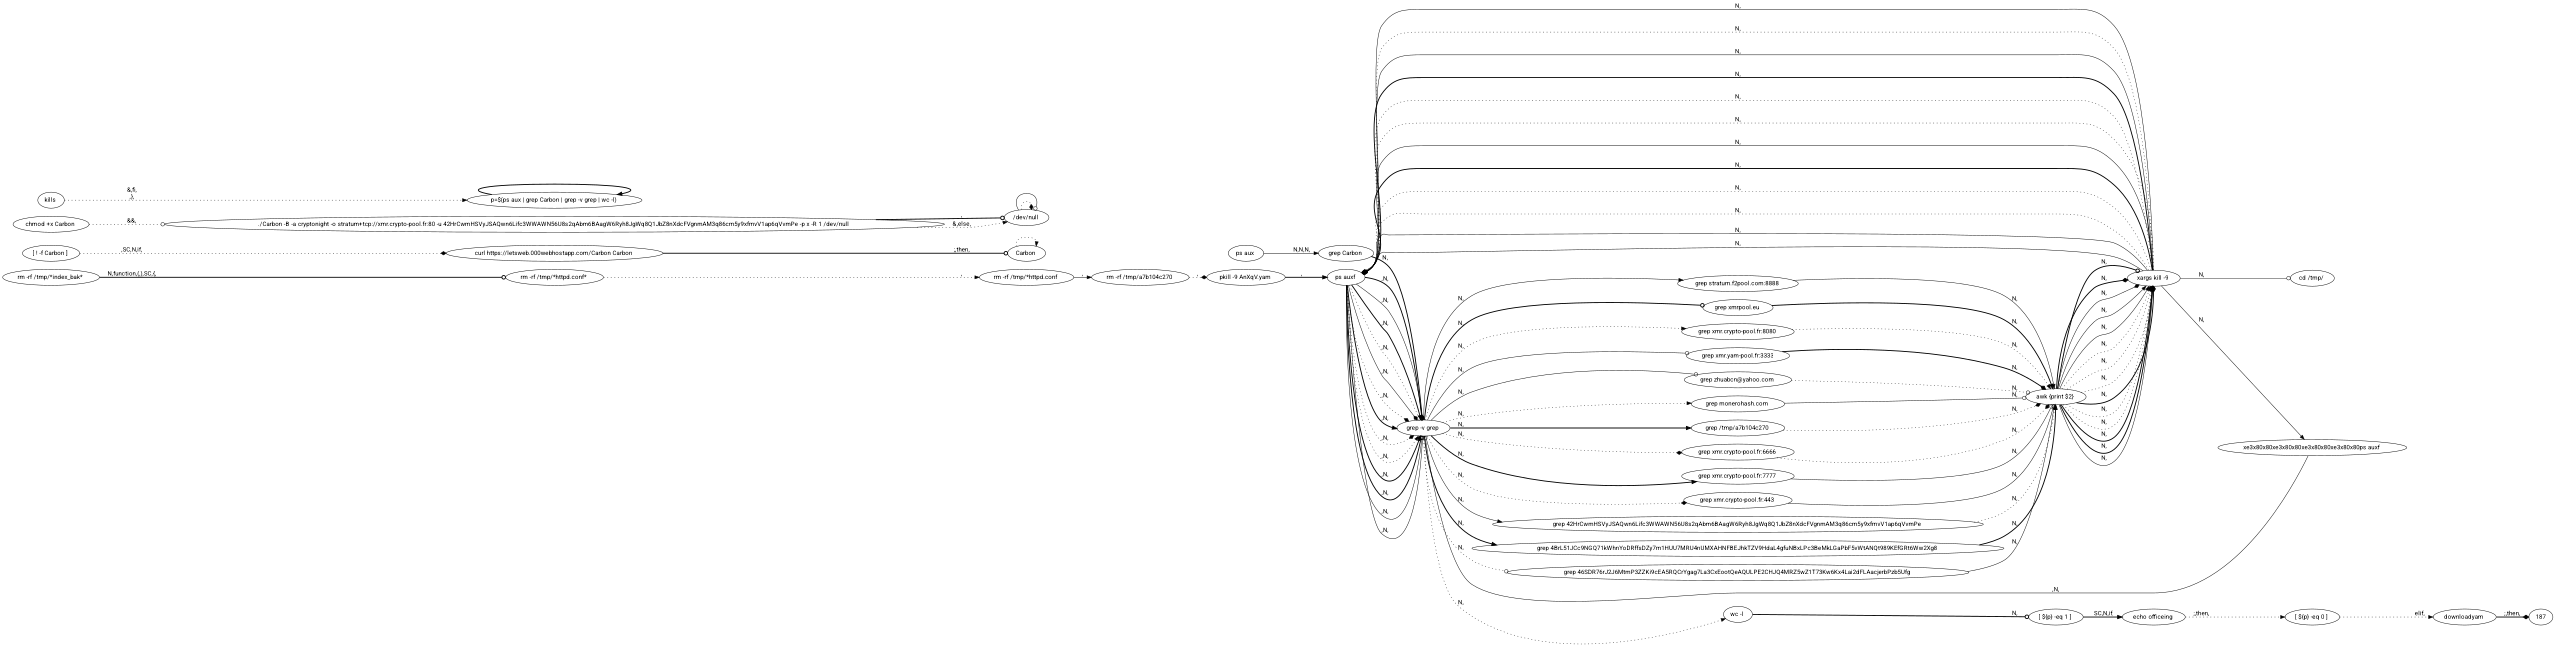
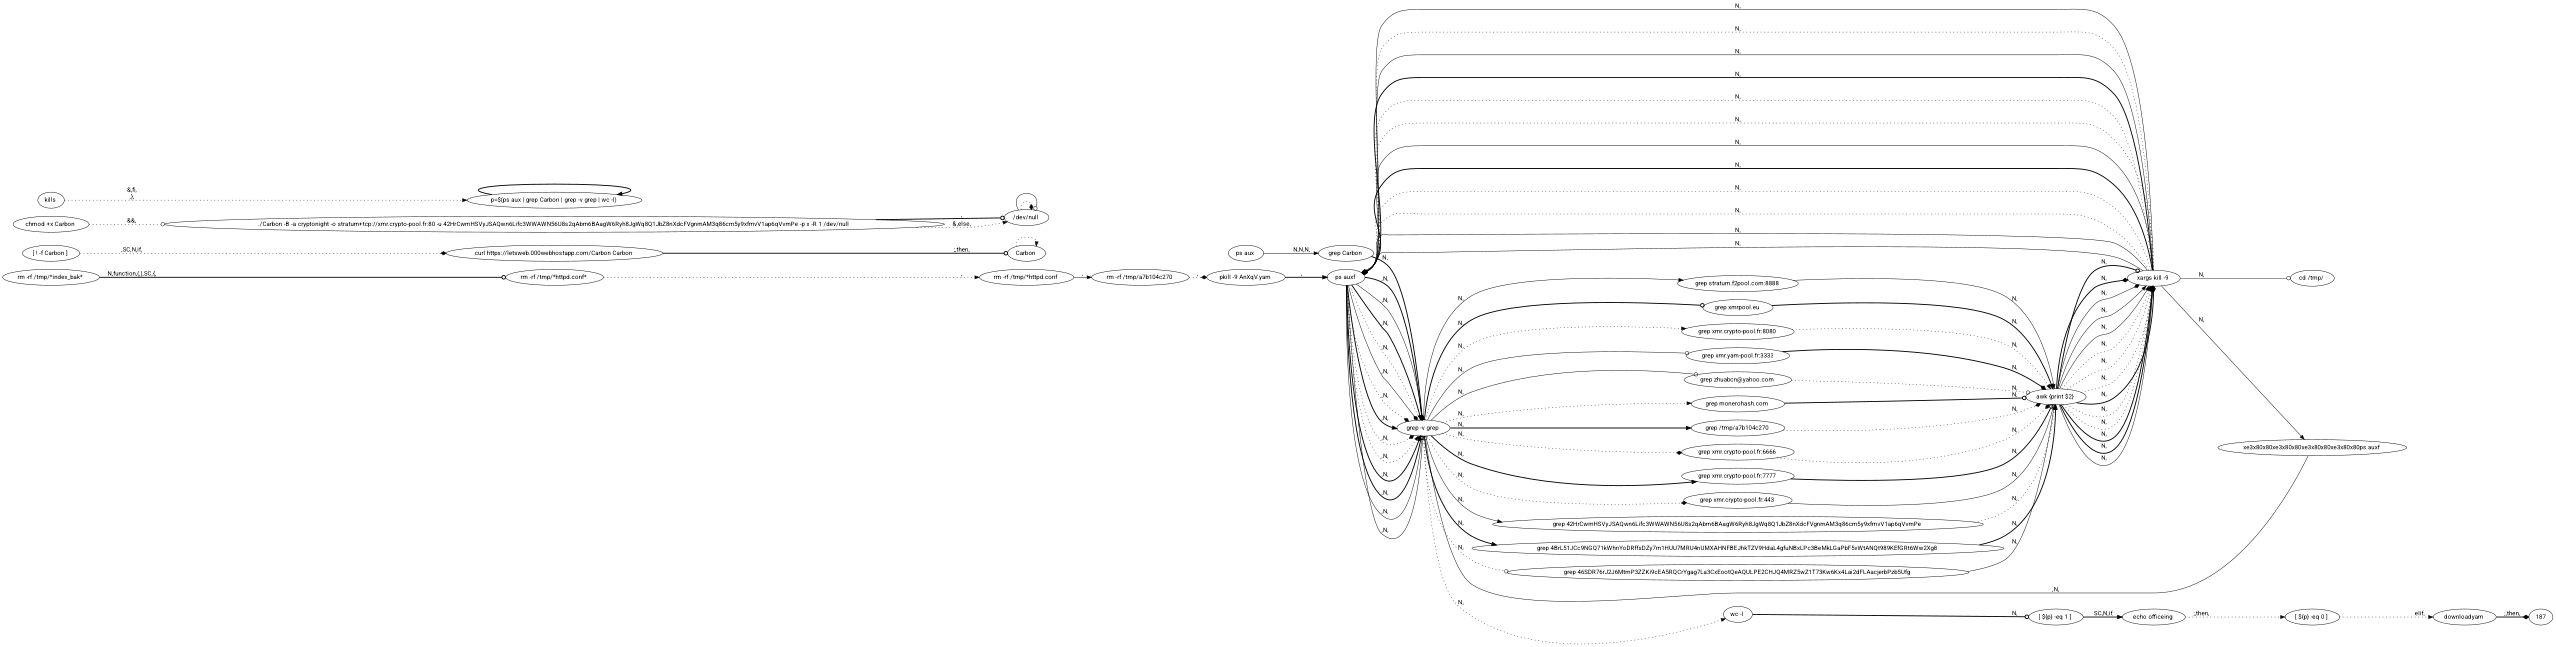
(1903, 401) -> (1903, 401)
(1935, 478) -> (1935, 478)
